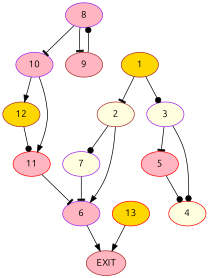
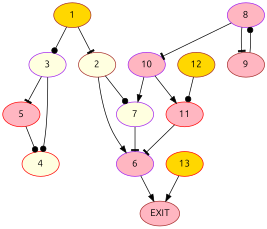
(29, 86) -> (142, 86)
